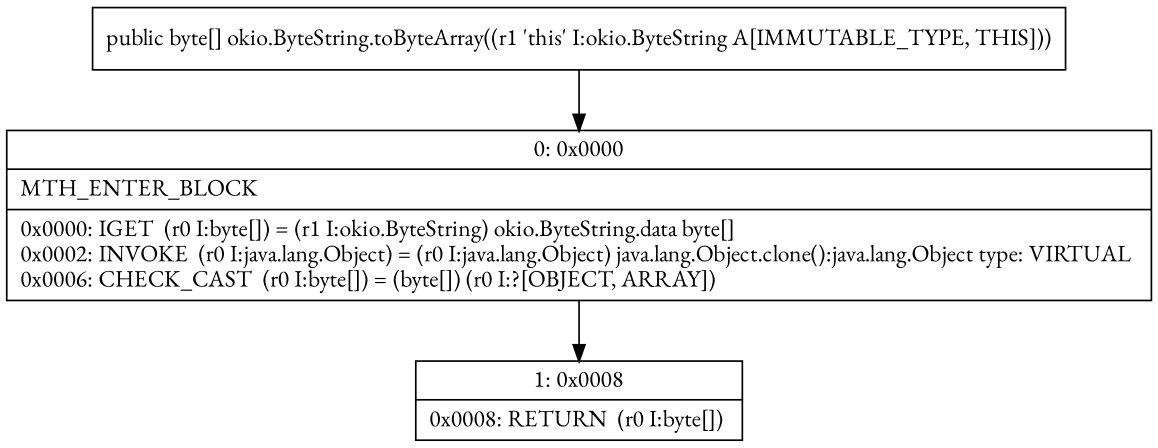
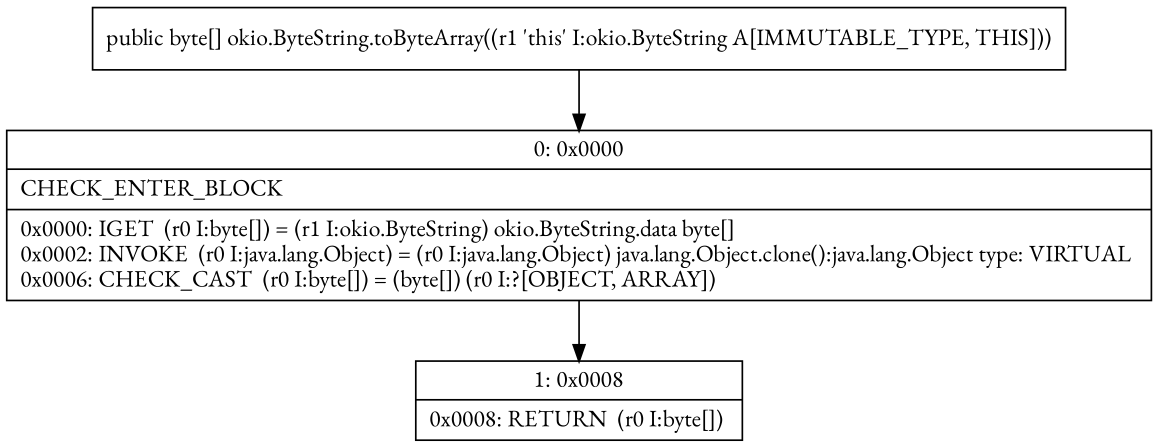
(140, 189) -> (152, 189)
